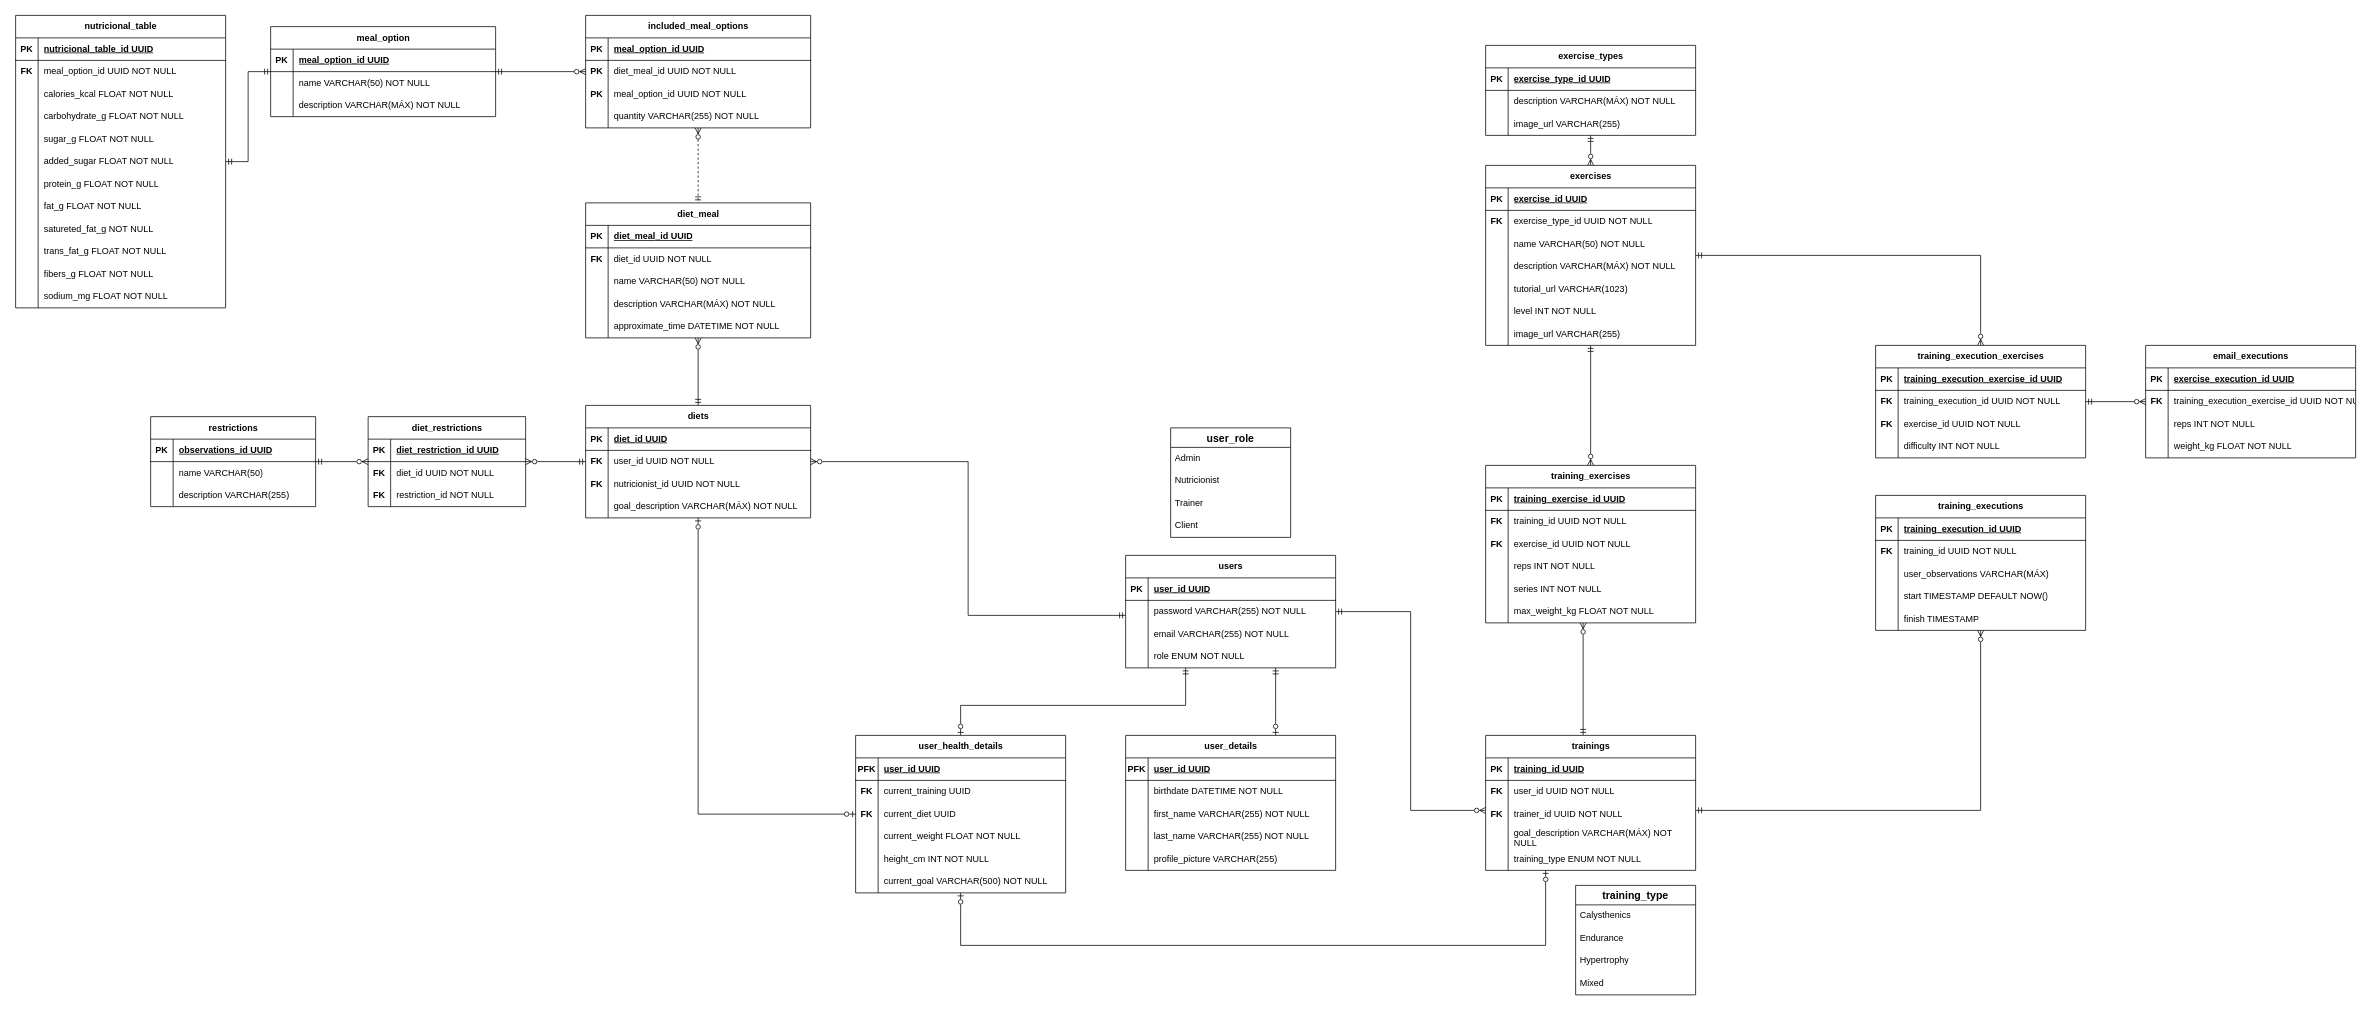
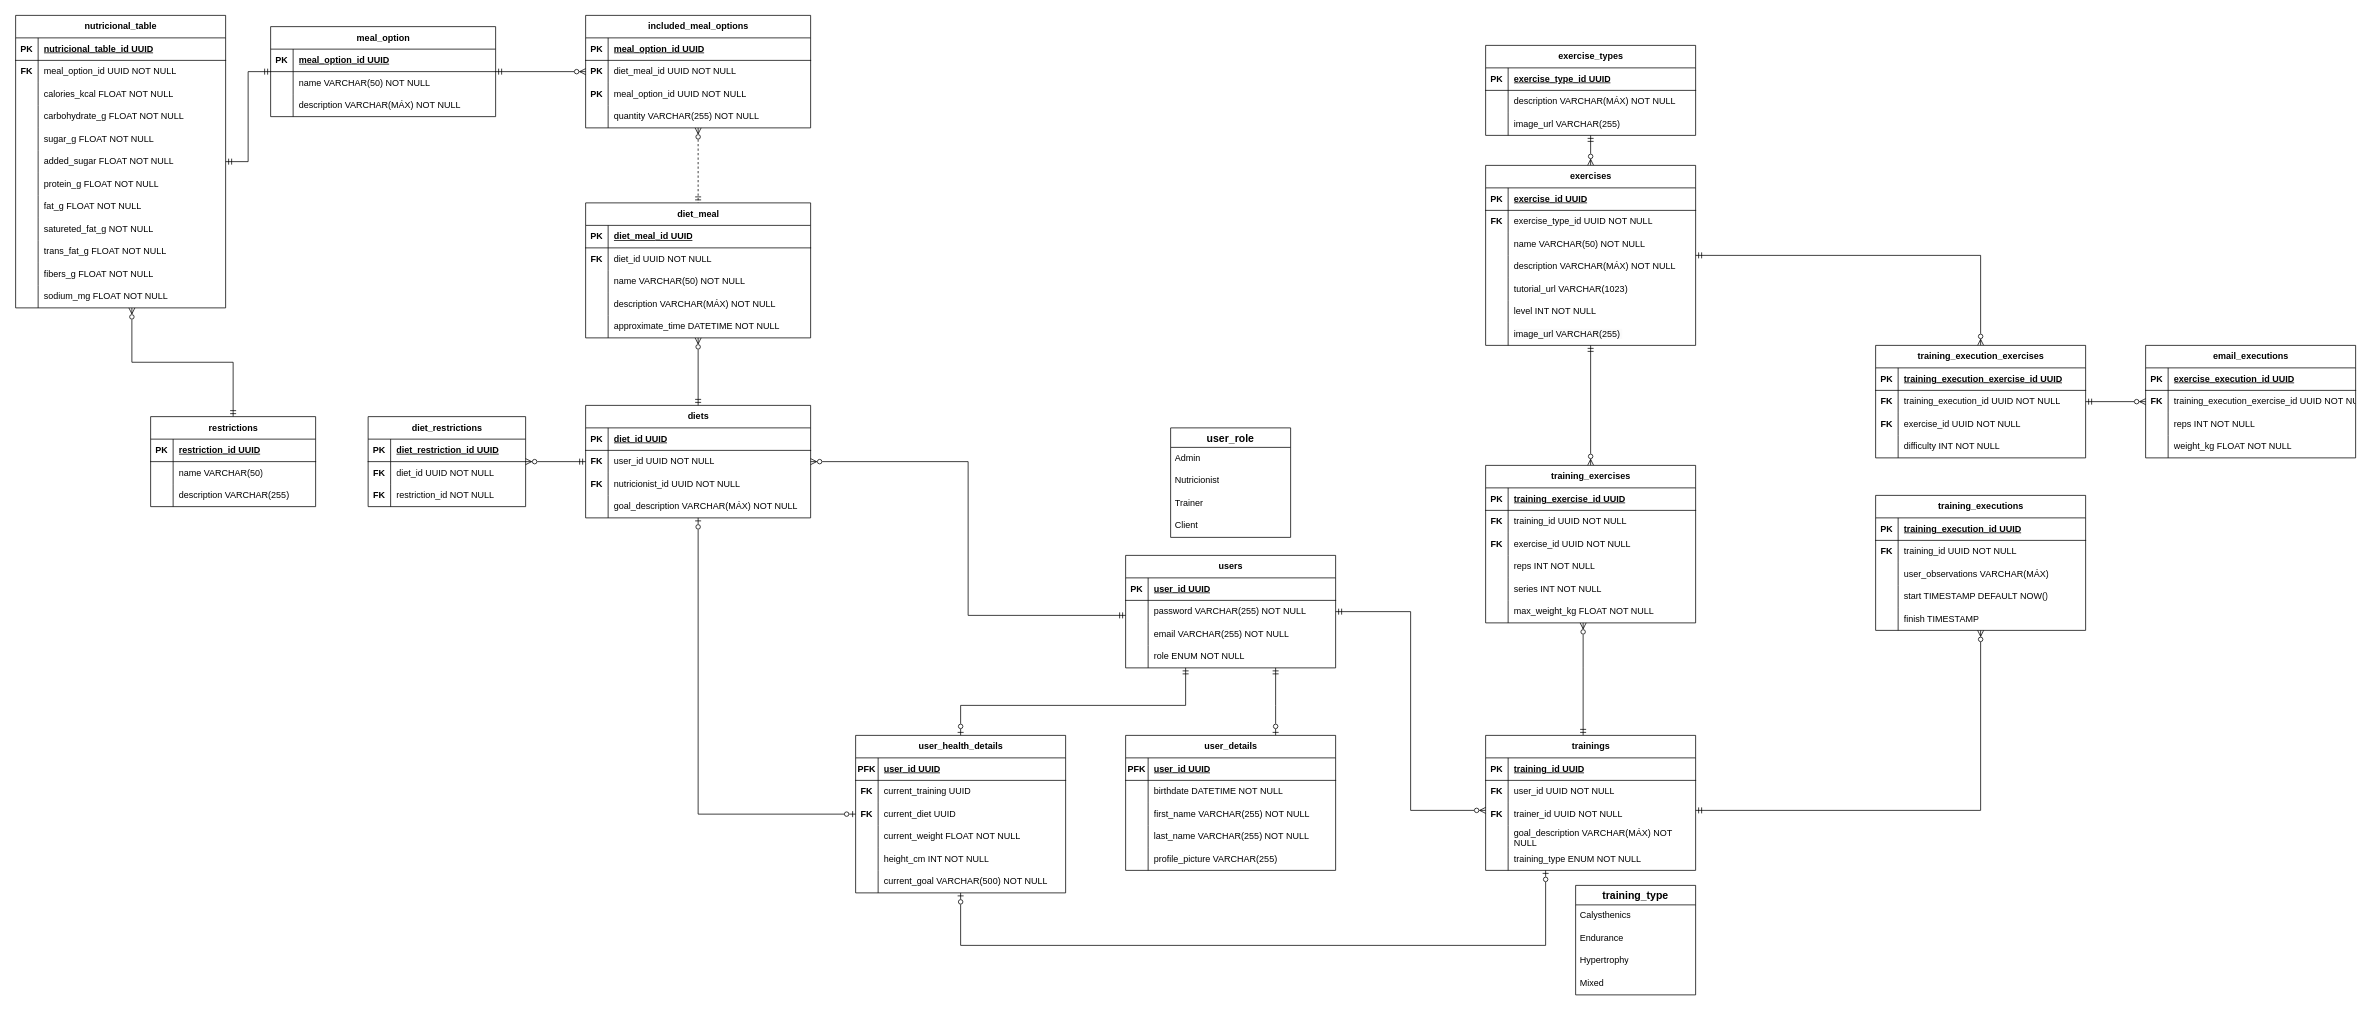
(226, 450) -> (222, 450)
(337, 462) -> (189, 362)
